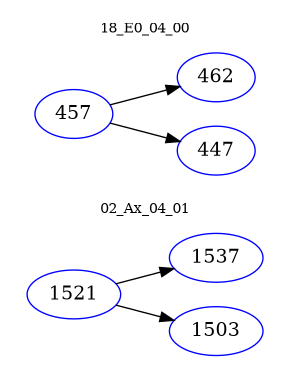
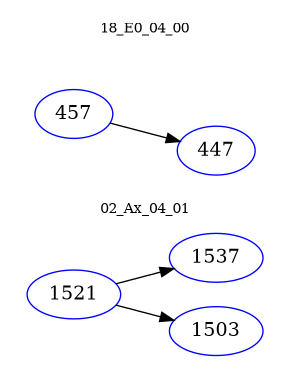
(216, 77) -> none
